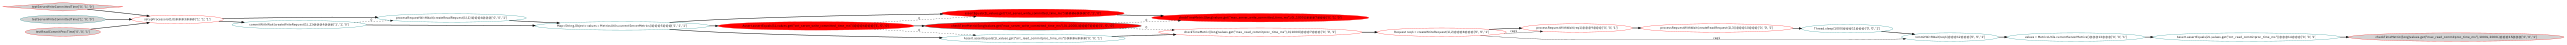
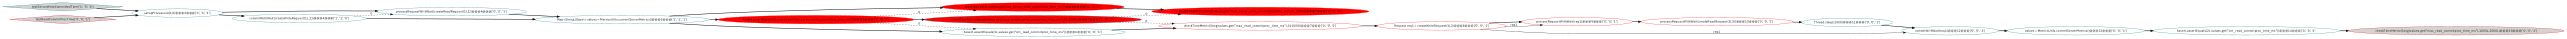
(63, 7) -> none
(63, 19) -> (63, 7)
(178, 19) -> (178, 13)
(63, 32) -> (63, 19)
